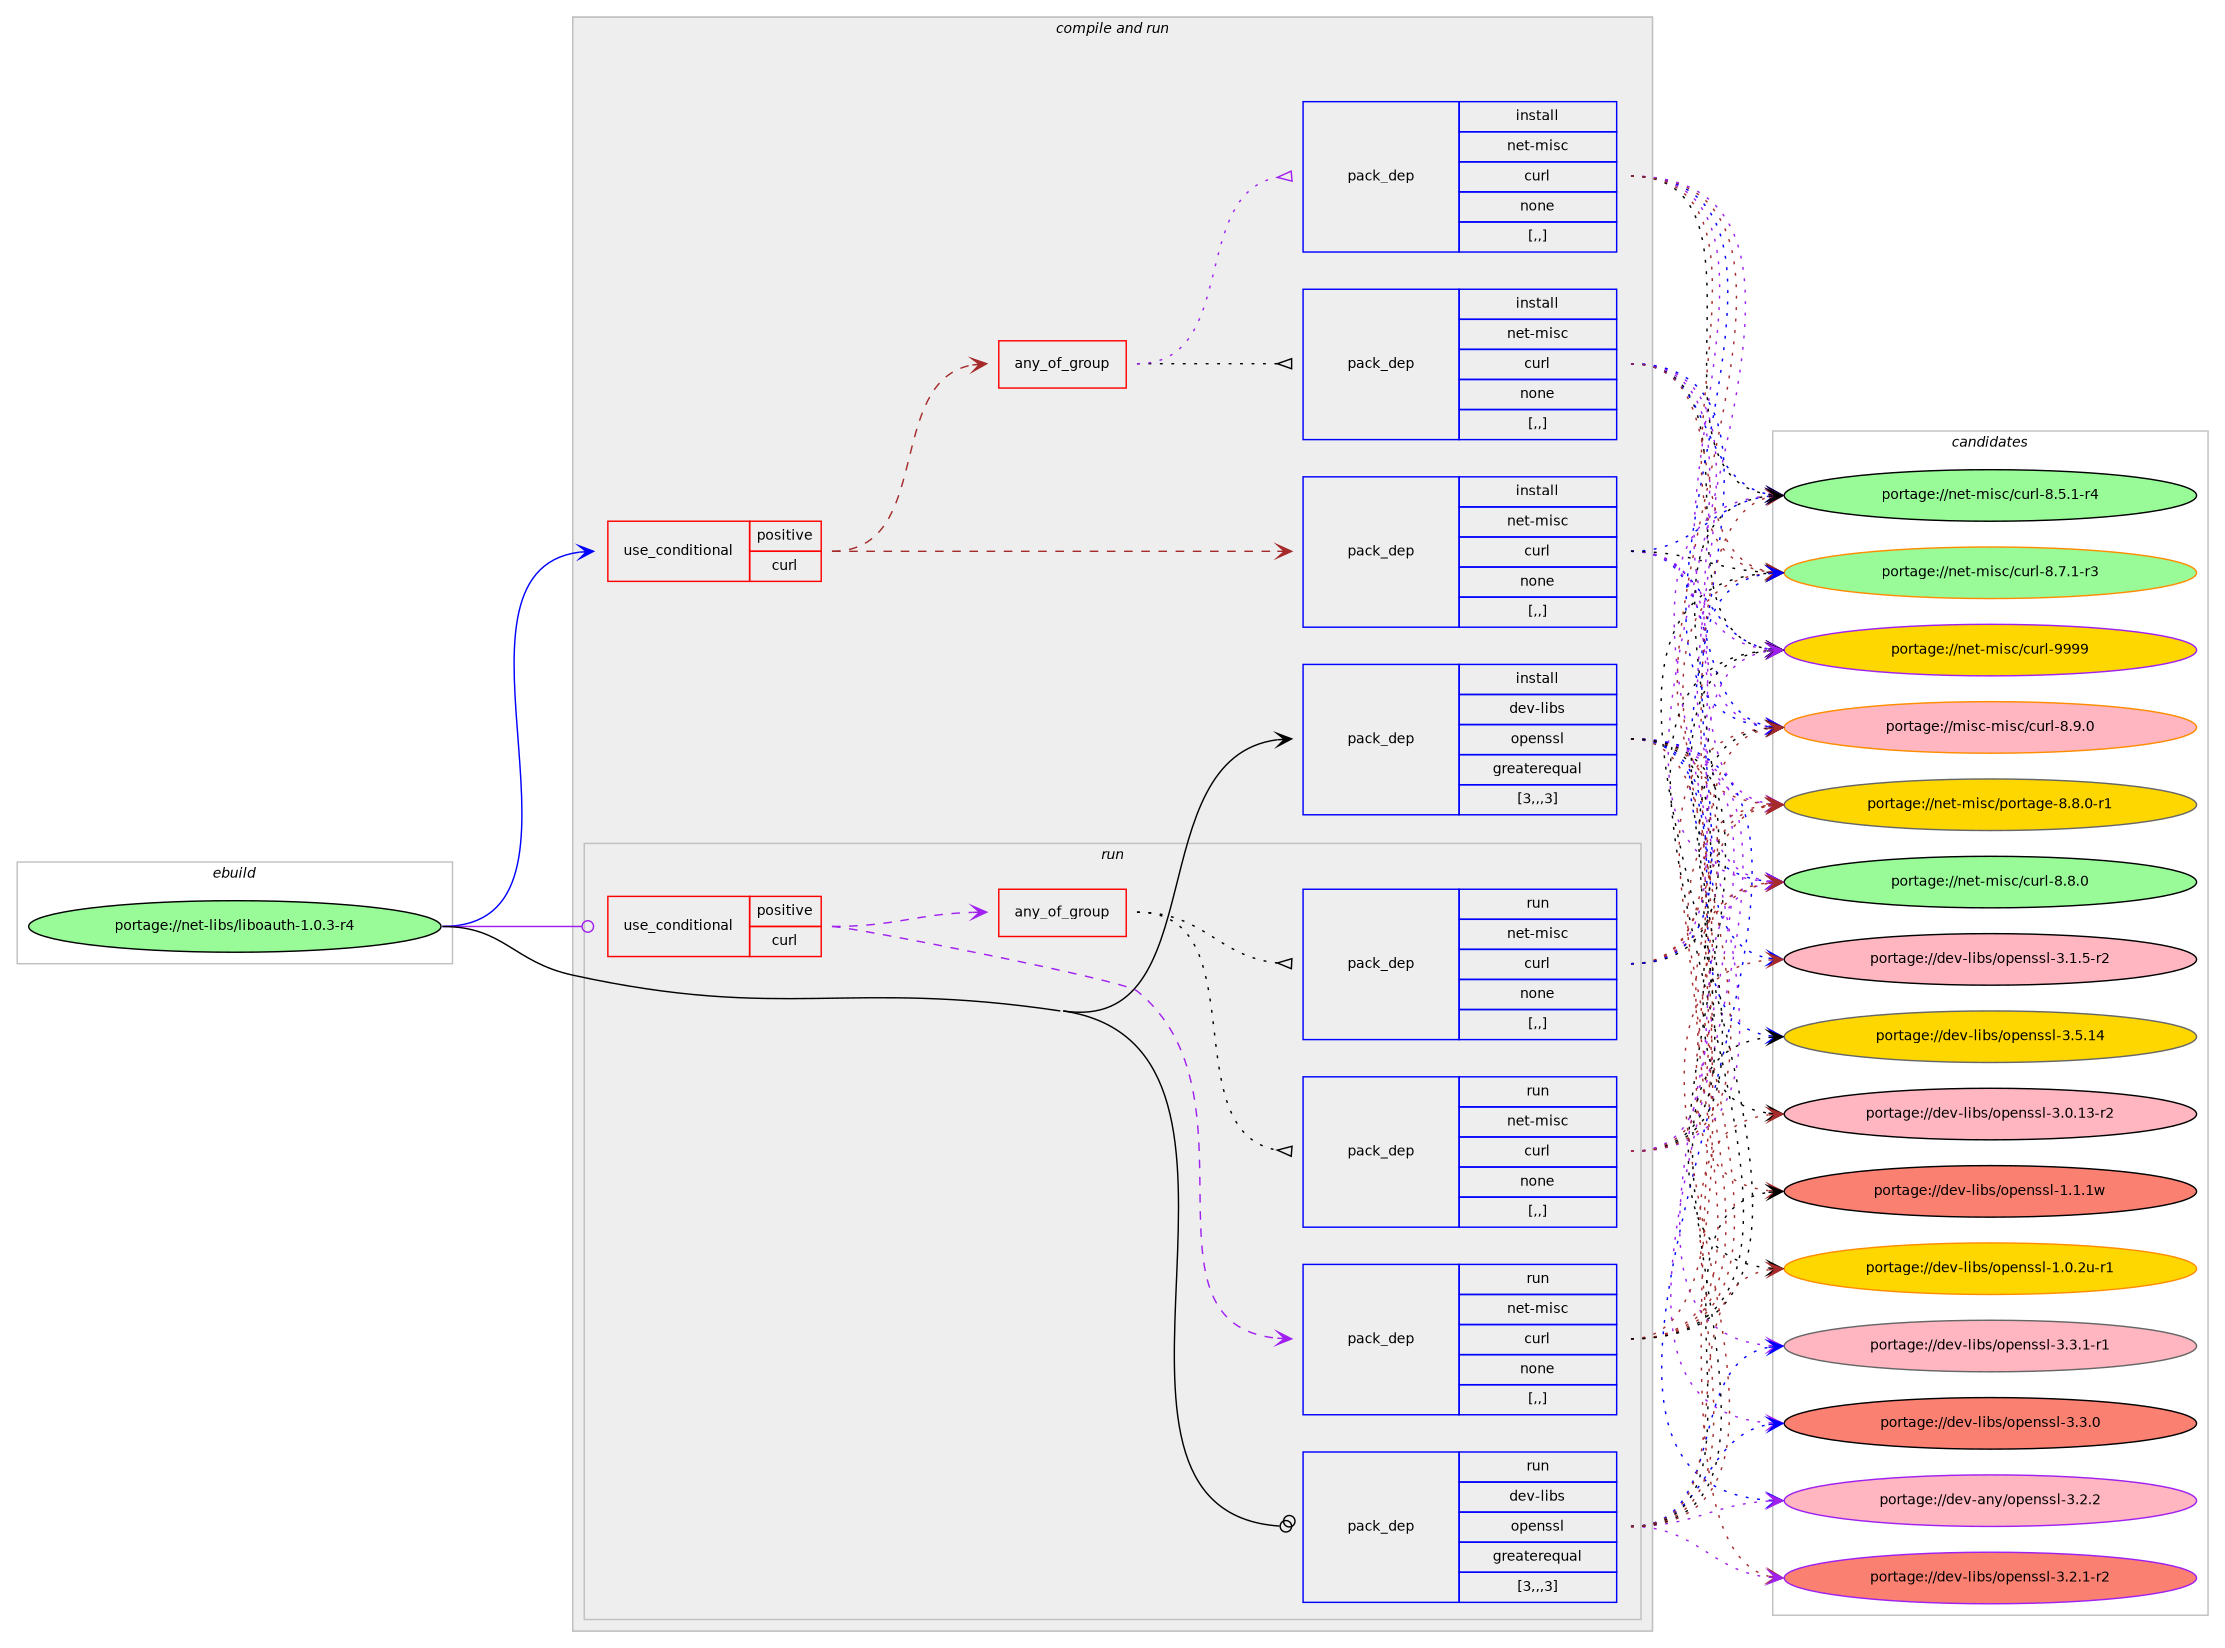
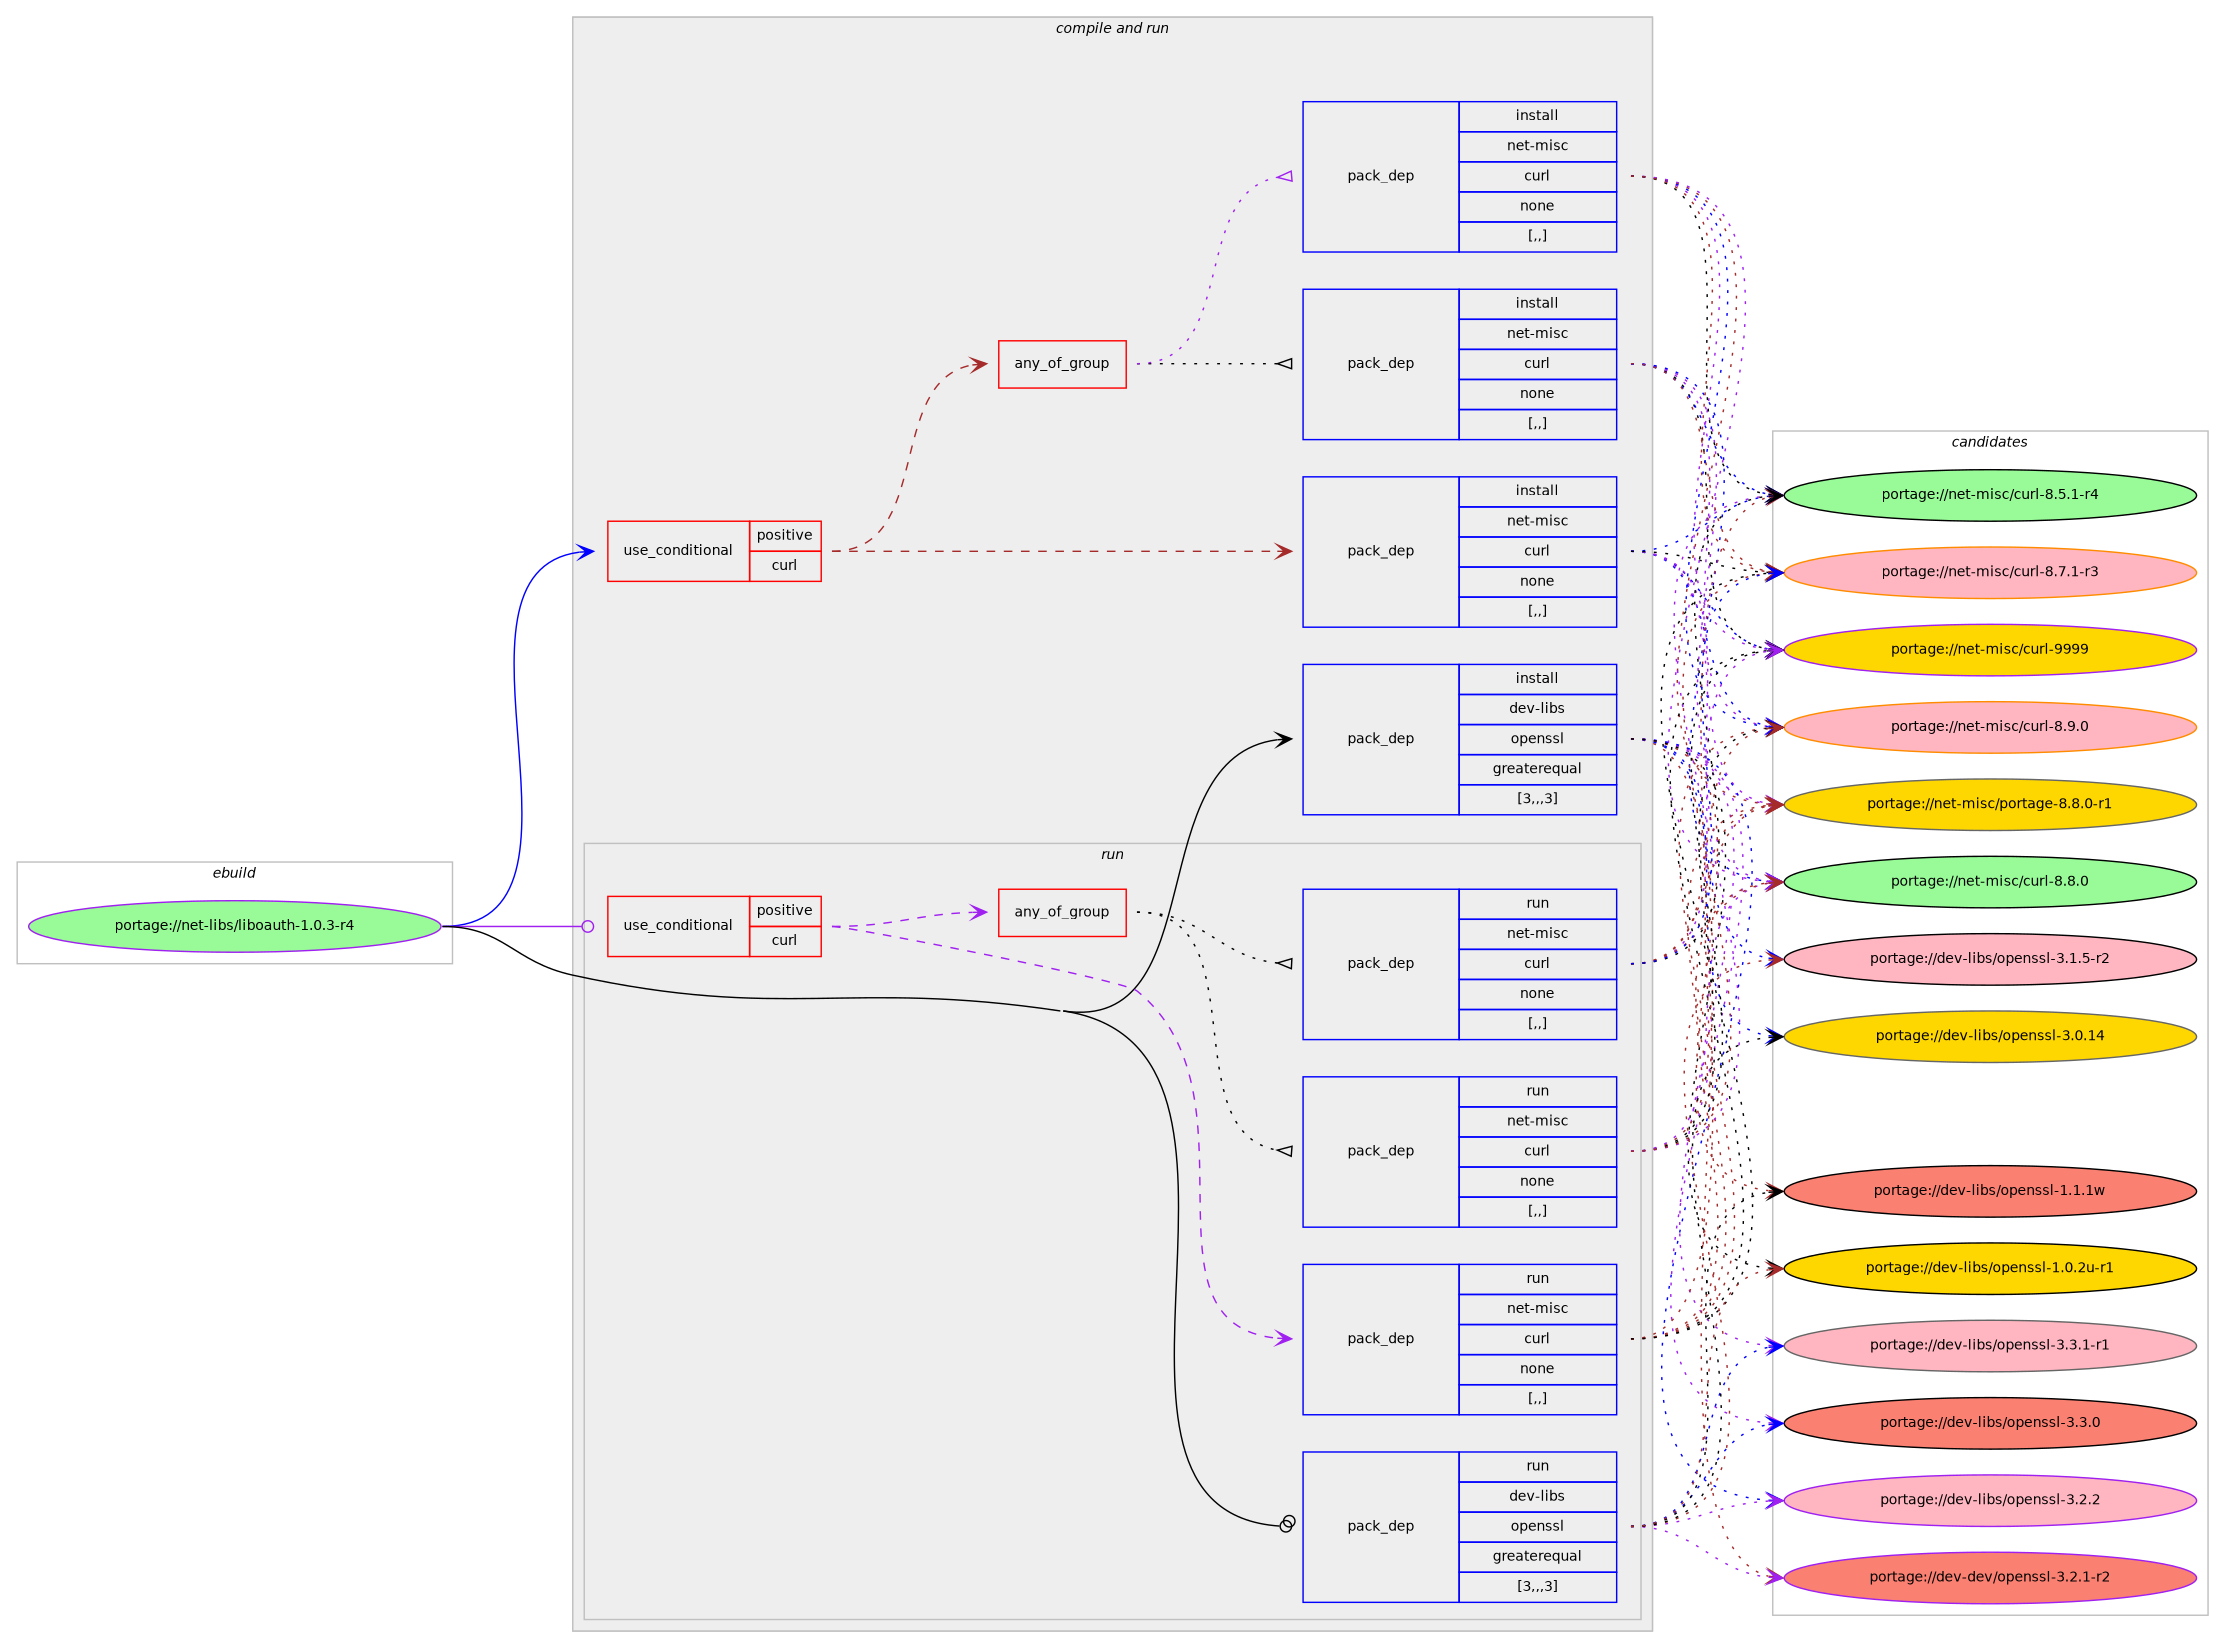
(1990, 573) -> (1990, 573)
(1990, 727) -> (1990, 727)
(235, 926) -> (235, 926)
(1990, 1037) -> (1990, 1037)
(1990, 1114) -> none
(1990, 1269) -> (1990, 1269)
(1990, 1501) -> (1990, 1501)
(1990, 1578) -> (1990, 1578)
